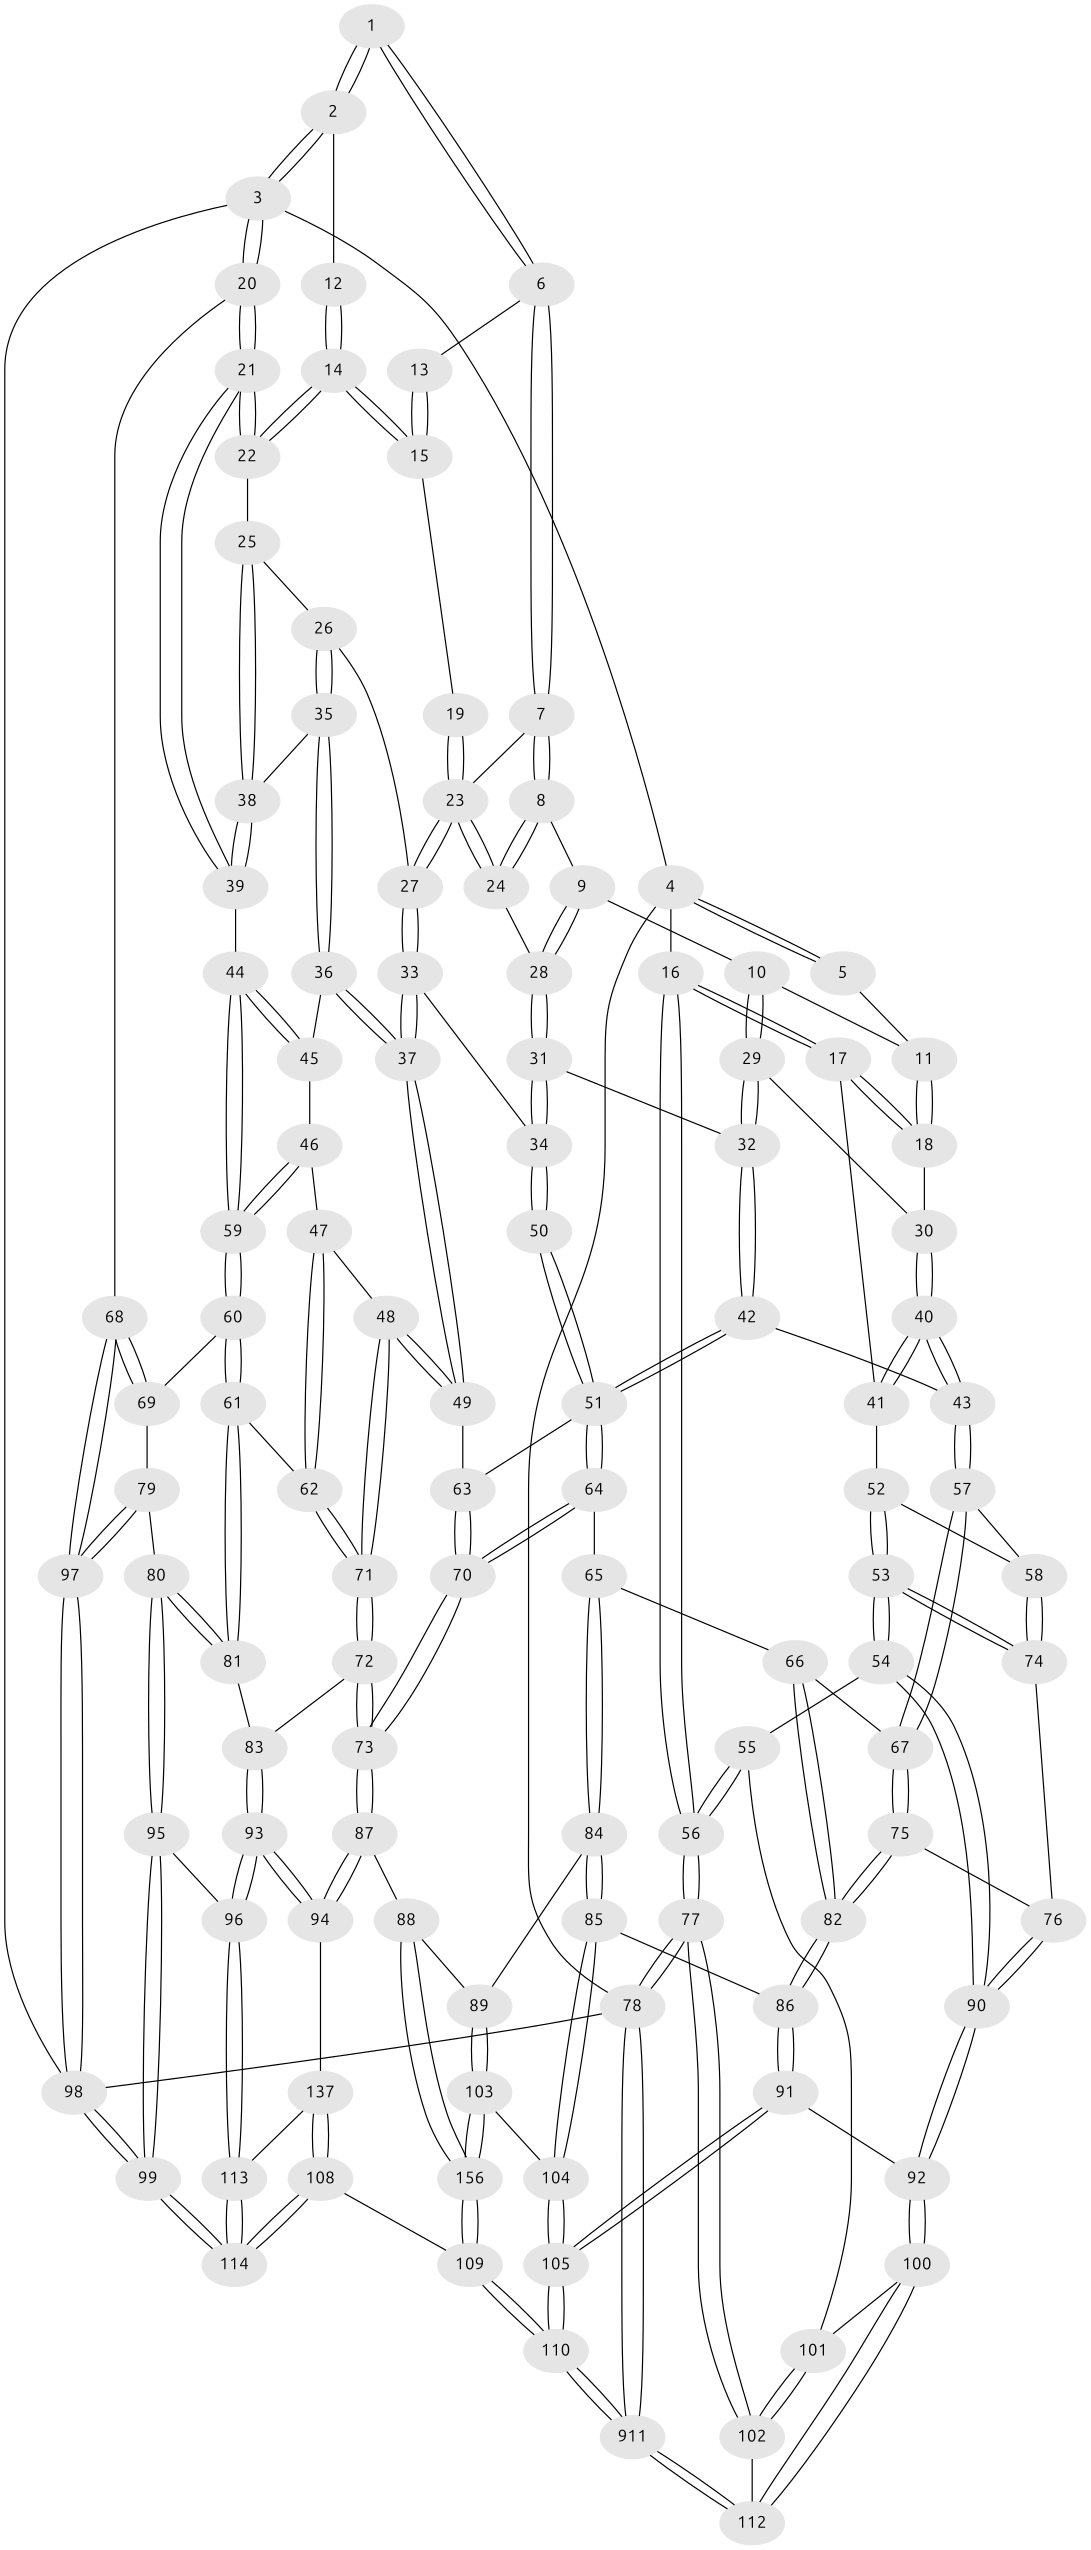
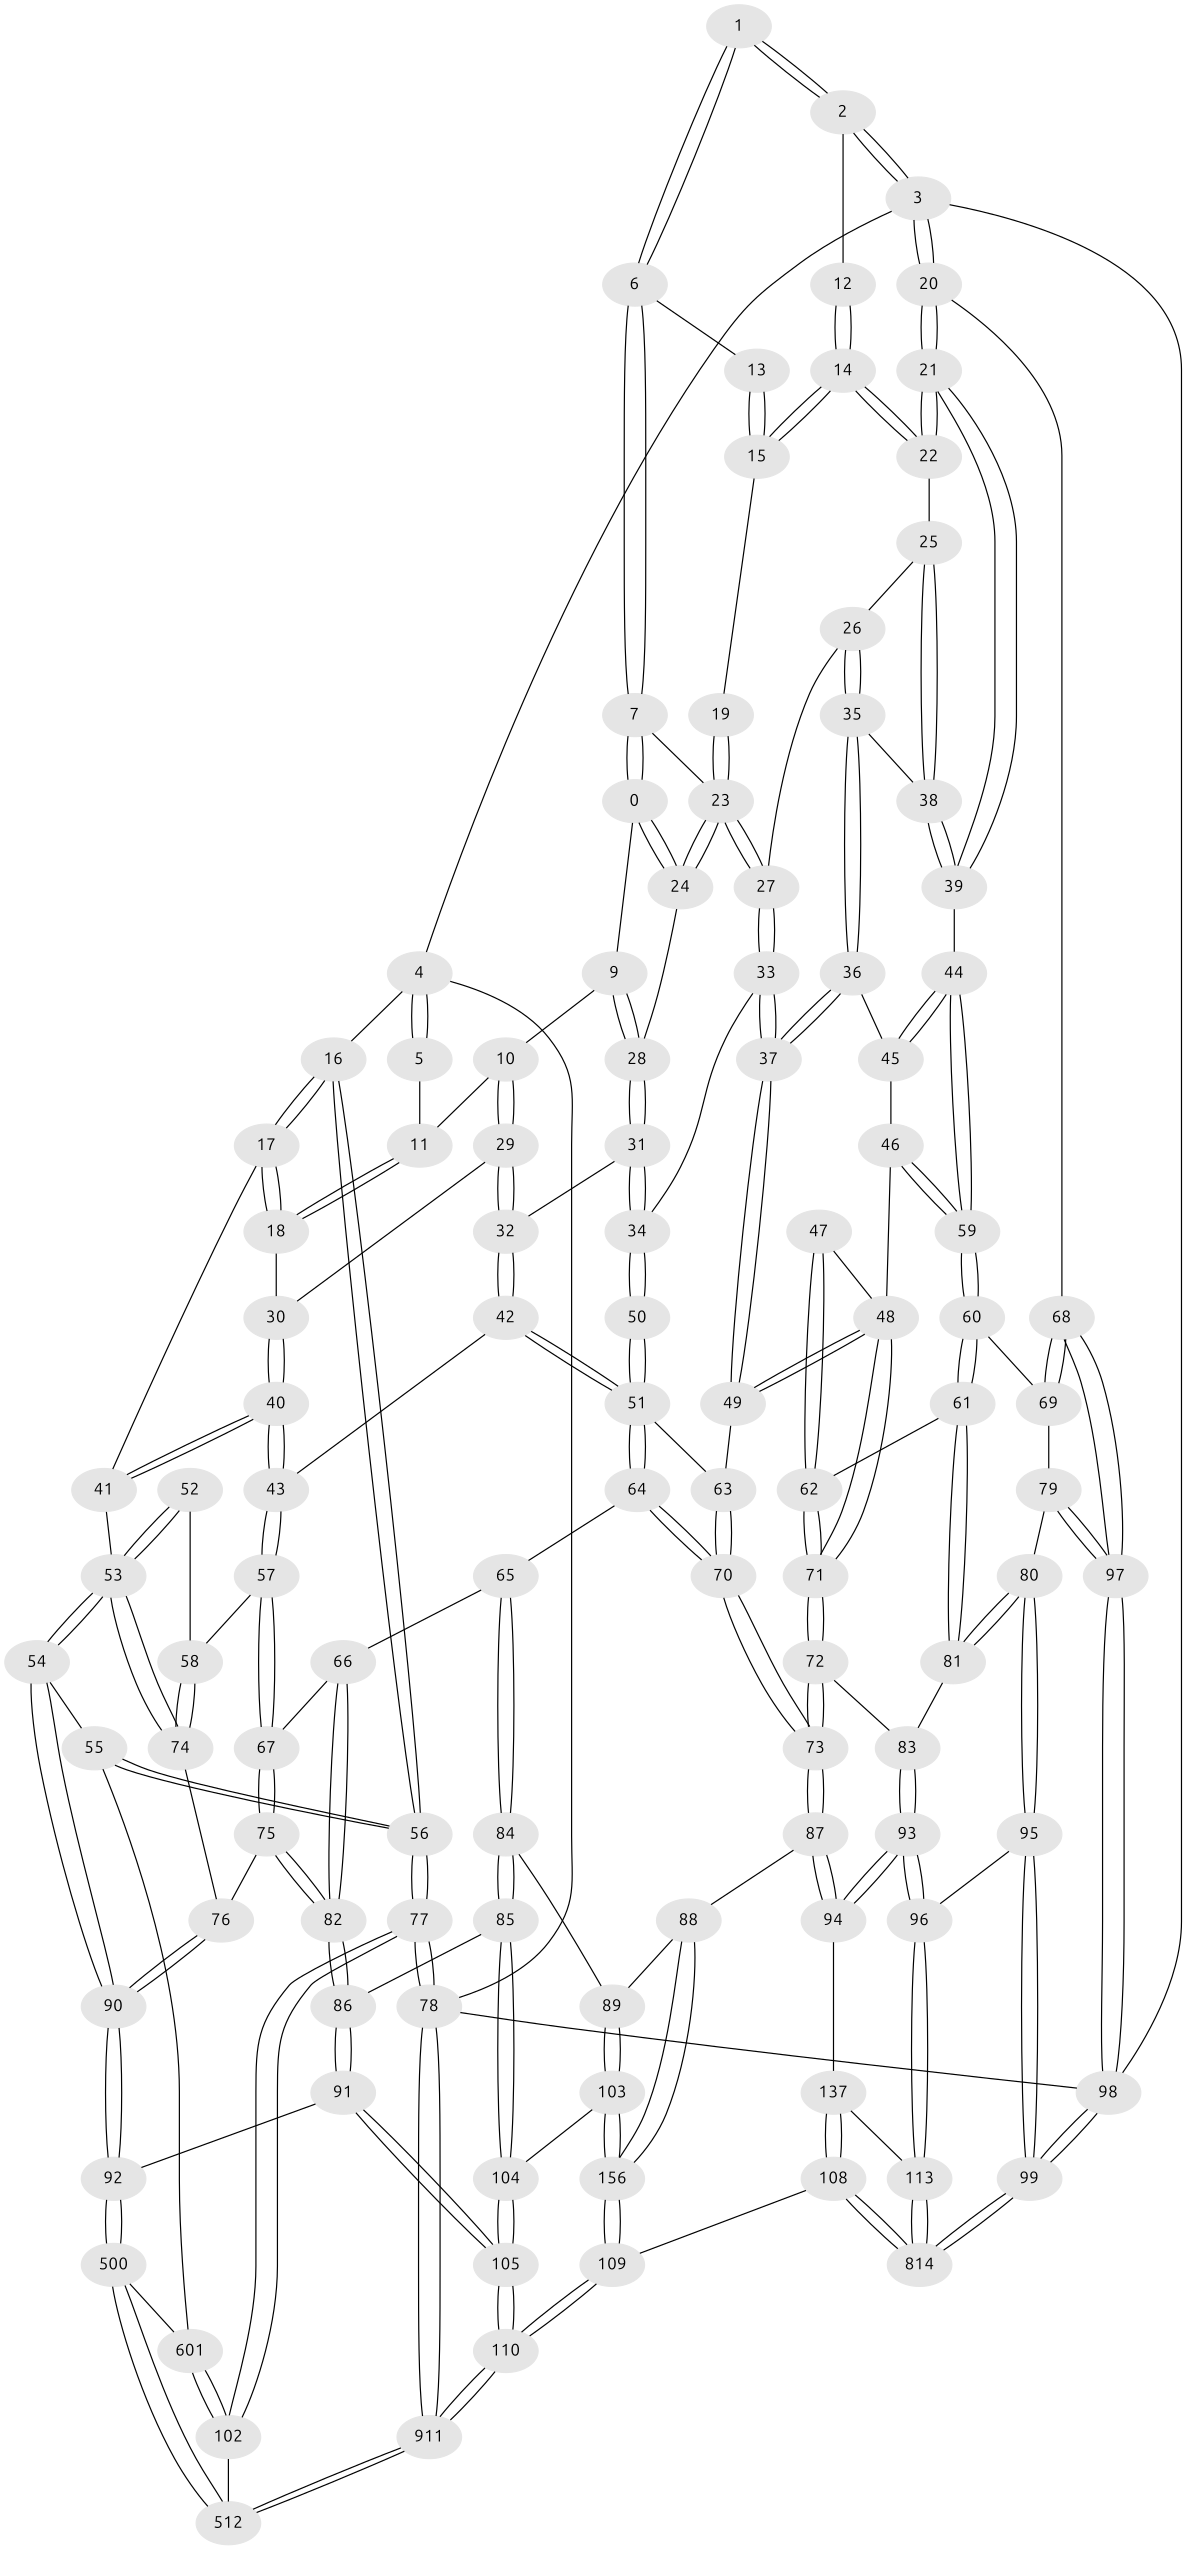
(542, 801) -> (635, 801)
(315, 1189) -> (889, 1232)
(877, 1447) -> (109, 1533)
(234, 2265) -> (920, 2265)
(917, 2265) -> (114, 2265)
(813, 2351) -> (190, 2351)
(752, 2523) -> (228, 2523)
